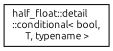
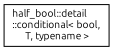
(57, 25) -> (57, 25)
